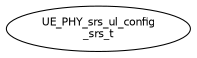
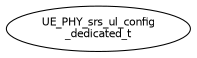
(98, 29) -> (98, 29)
